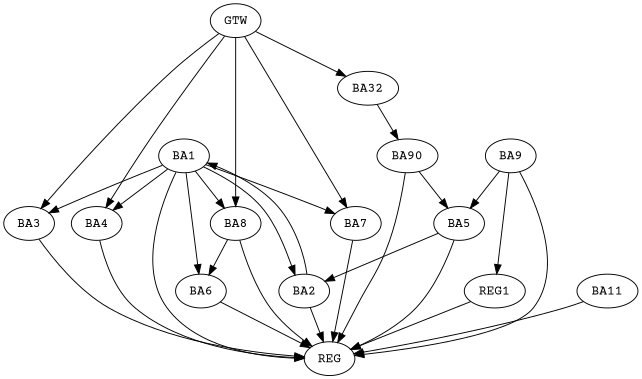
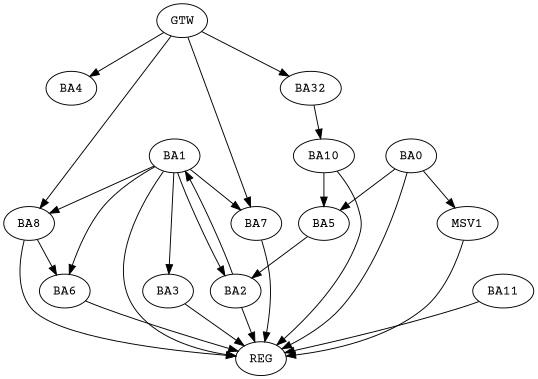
(129, 113) -> none
(407, 156) -> (324, 156)
(511, 156) -> (411, 156)
(144, 187) -> none
(495, 291) -> (468, 223)
(419, 304) -> none
(158, 323) -> none
